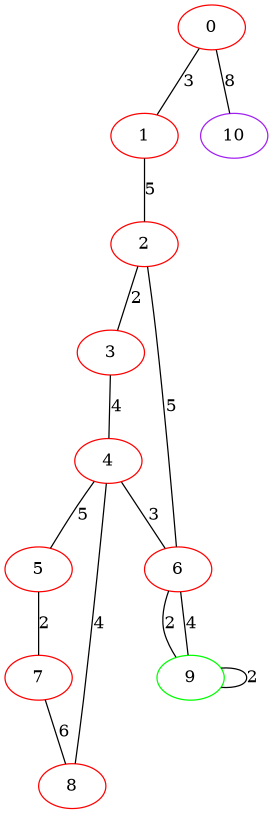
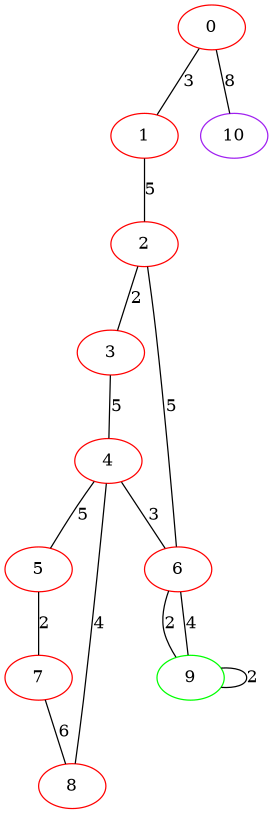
(117, 407) -> (117, 407)
